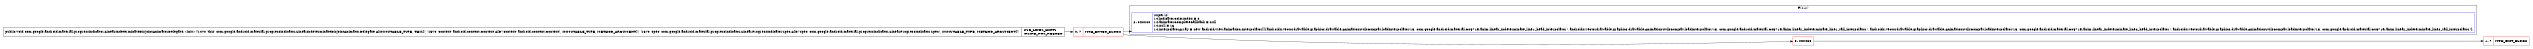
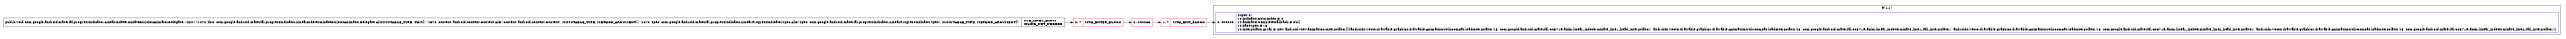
(1164, 26) -> (1253, 26)
(1126, 32) -> (1210, 22)
